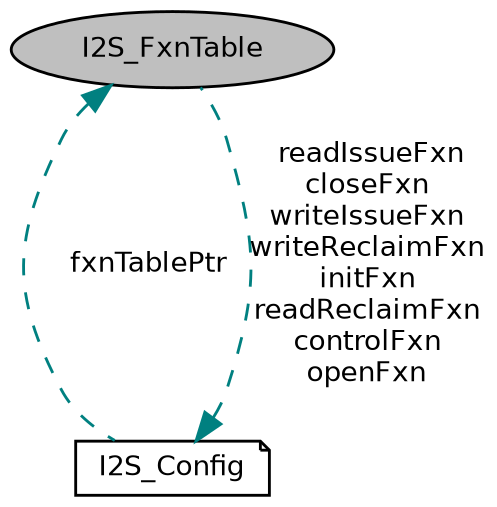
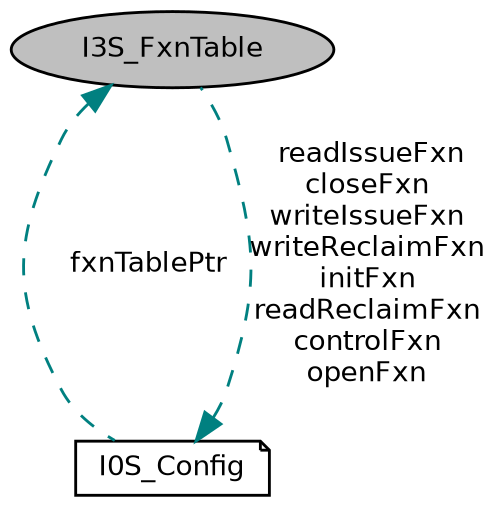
(173, 50) -> (173, 50)
(173, 468) -> (173, 468)
